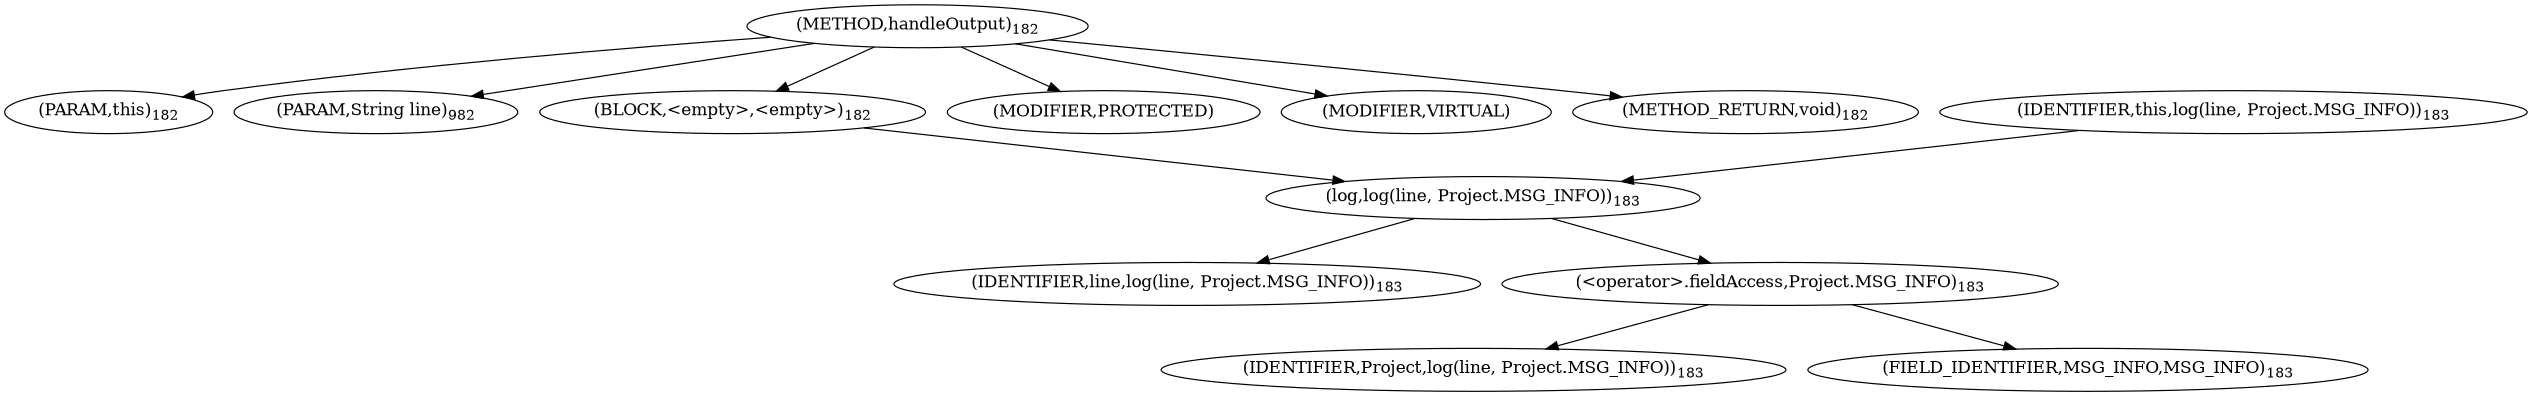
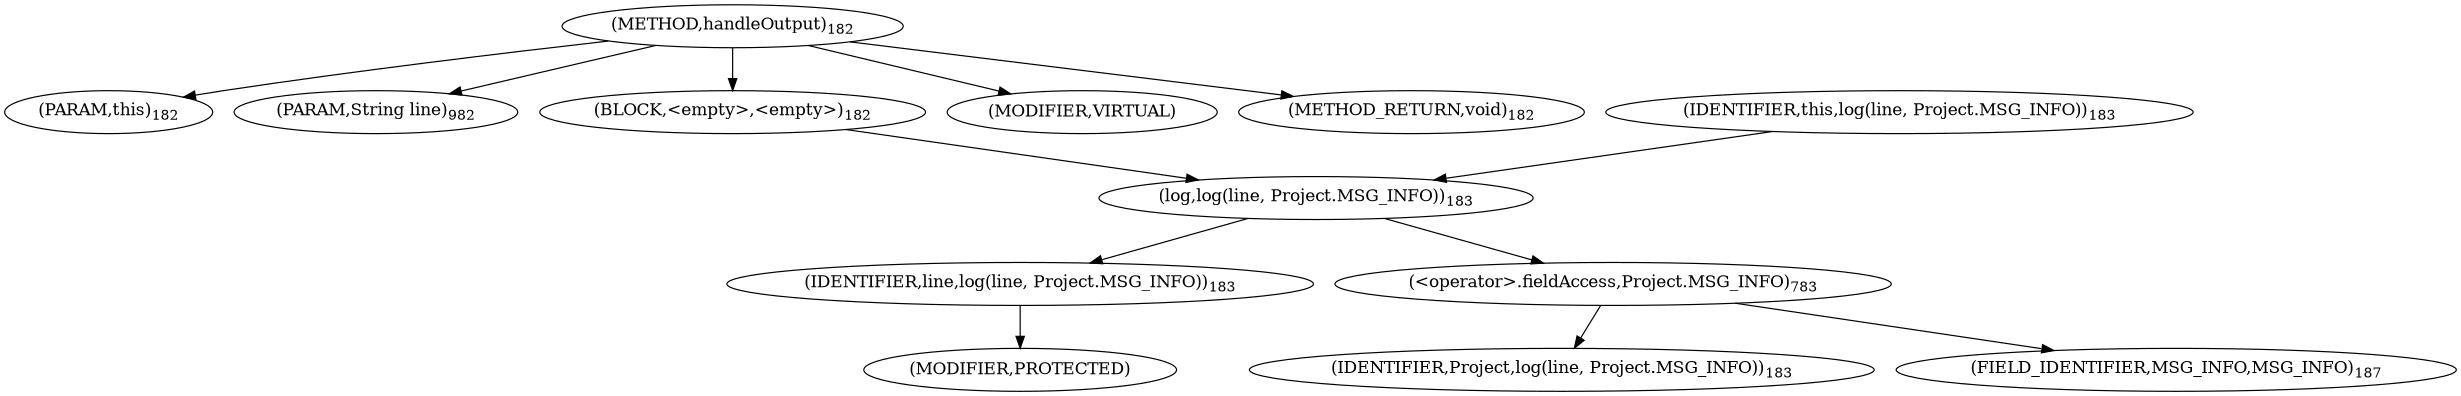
(1005, 67) -> (1020, 321)
(1971, 282) -> (1804, 282)
(2280, 368) -> (2368, 368)
